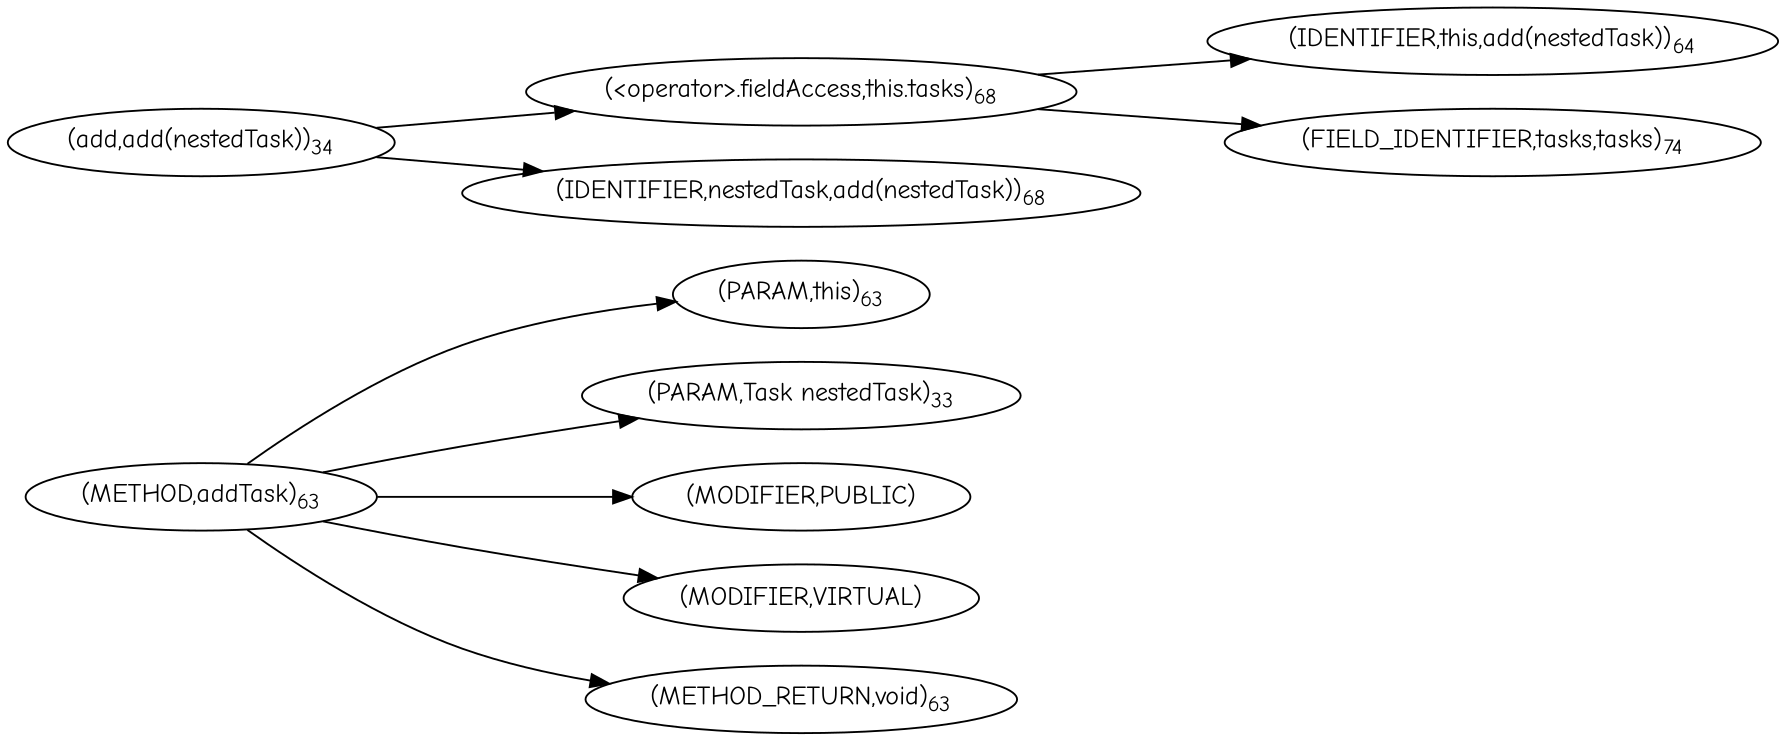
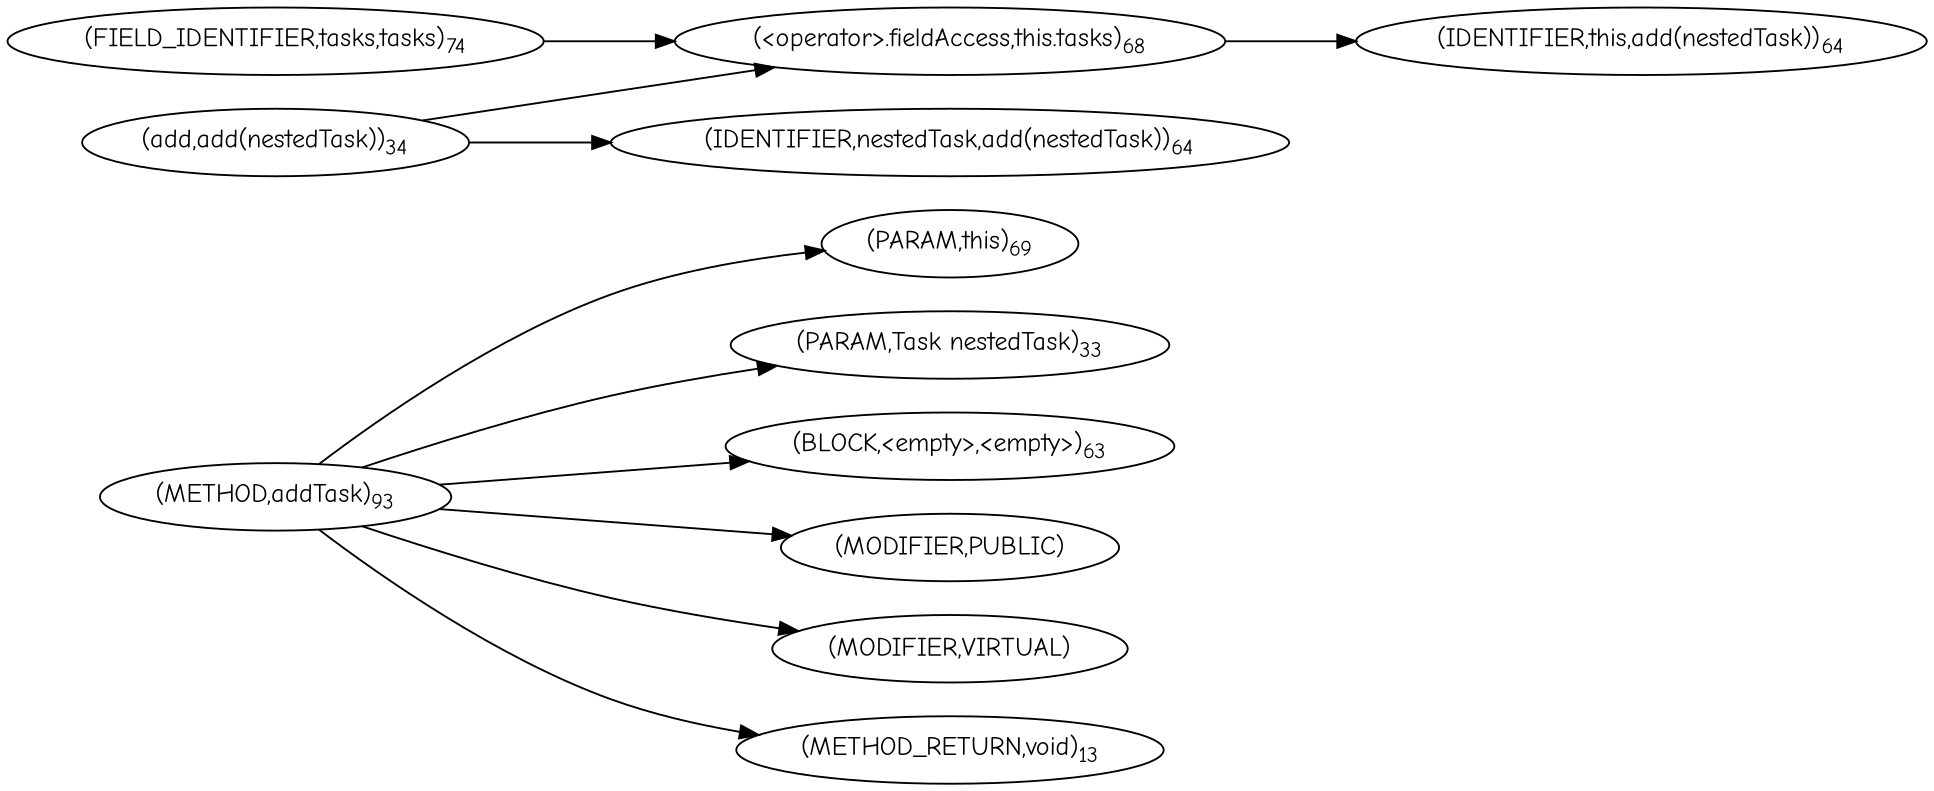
(1140, 117) -> (600, 41)
(1035, 190) -> (1183, 140)
(873, 292) -> (1021, 241)
none -> (950, 446)
(309, 494) -> (383, 494)
(940, 697) -> (1089, 747)
